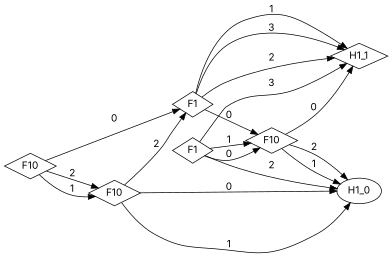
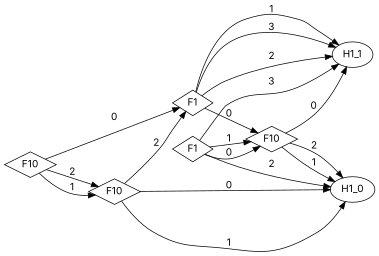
(359, 56) -> (353, 55)
